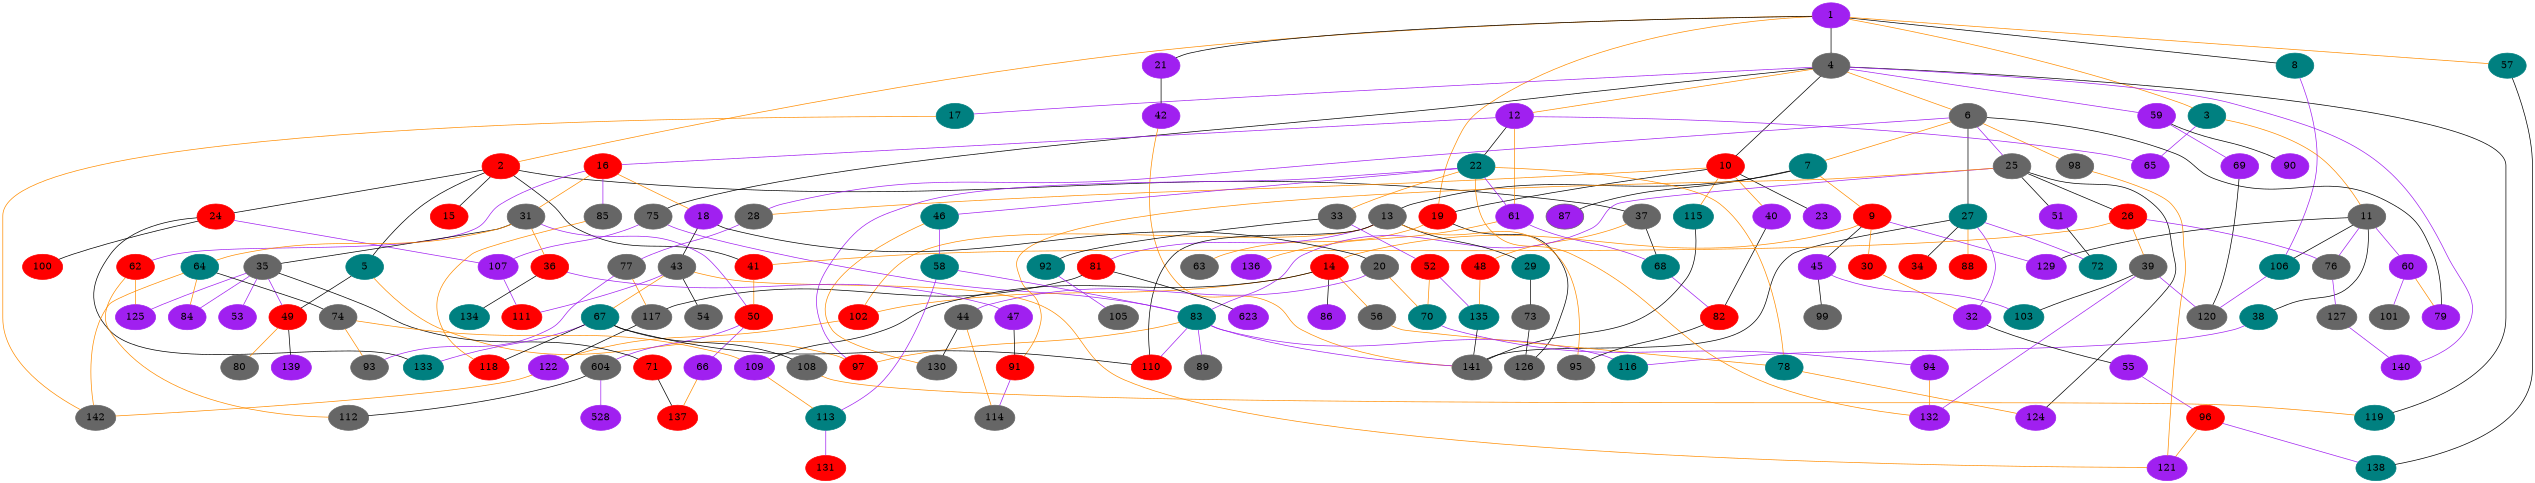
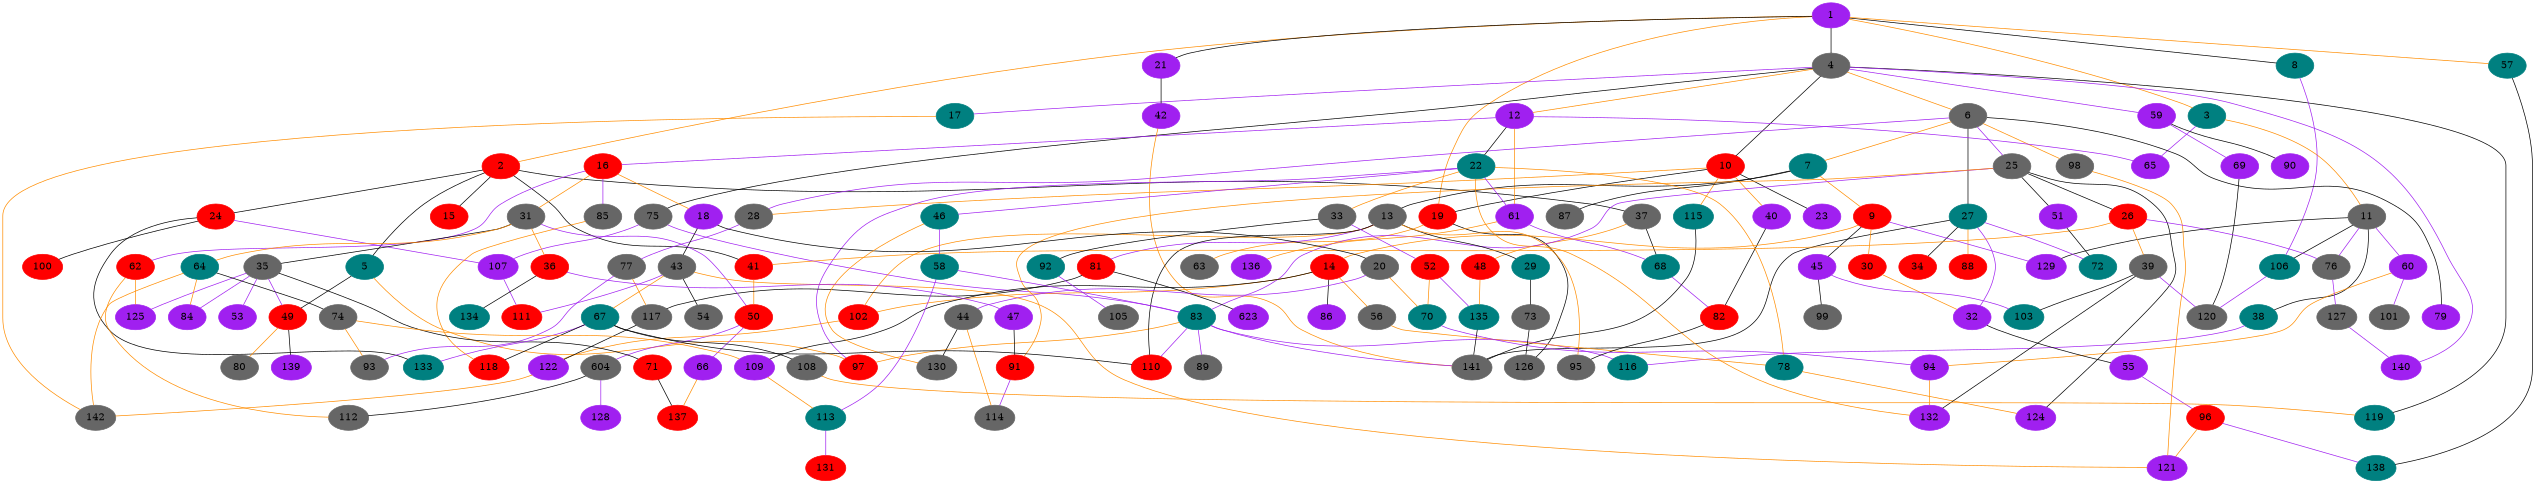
(1565, 217) -> (1565, 217)
(2425, 292) -> (2190, 345)
(2044, 339) -> (2044, 339)
(601, 418) -> (601, 418)
